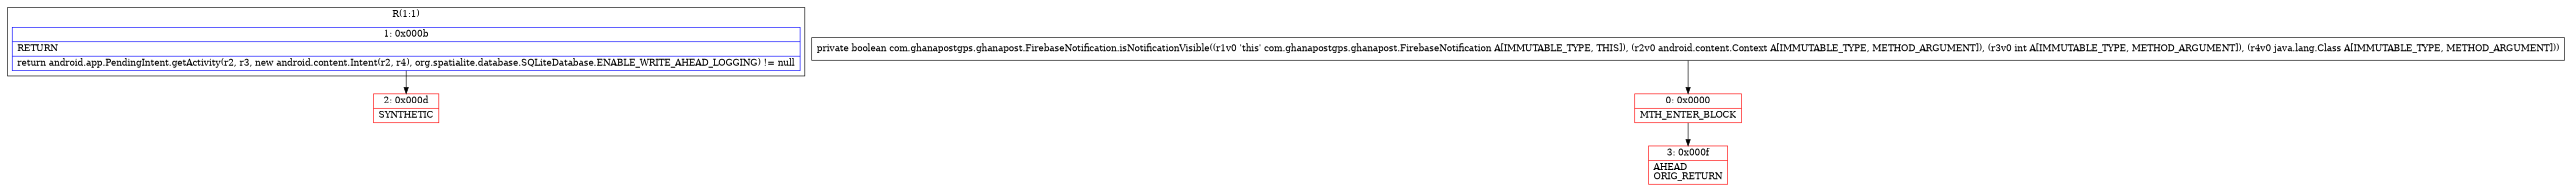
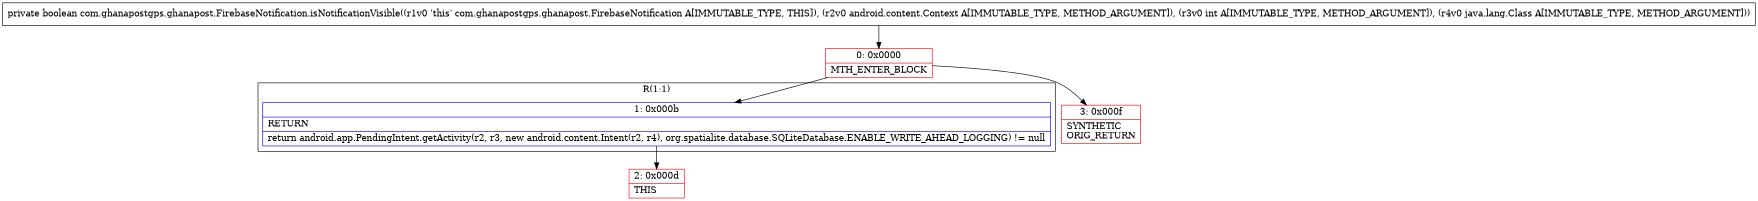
none -> (784, 89)
(406, 115) -> (646, 191)
(1671, 167) -> (1094, 126)
